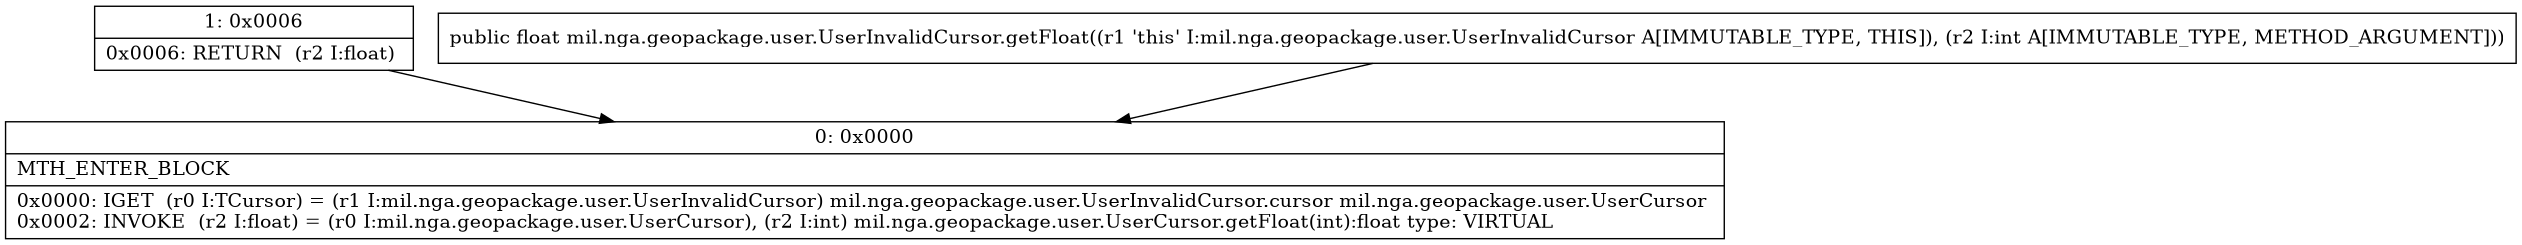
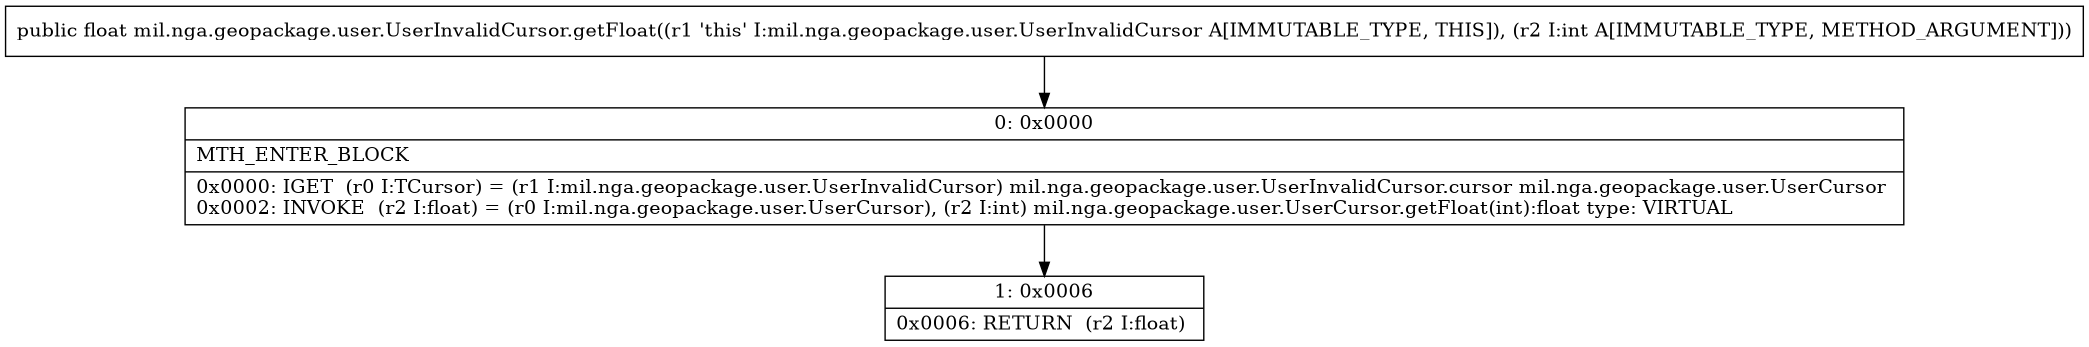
(494, 94) -> (1044, 244)
